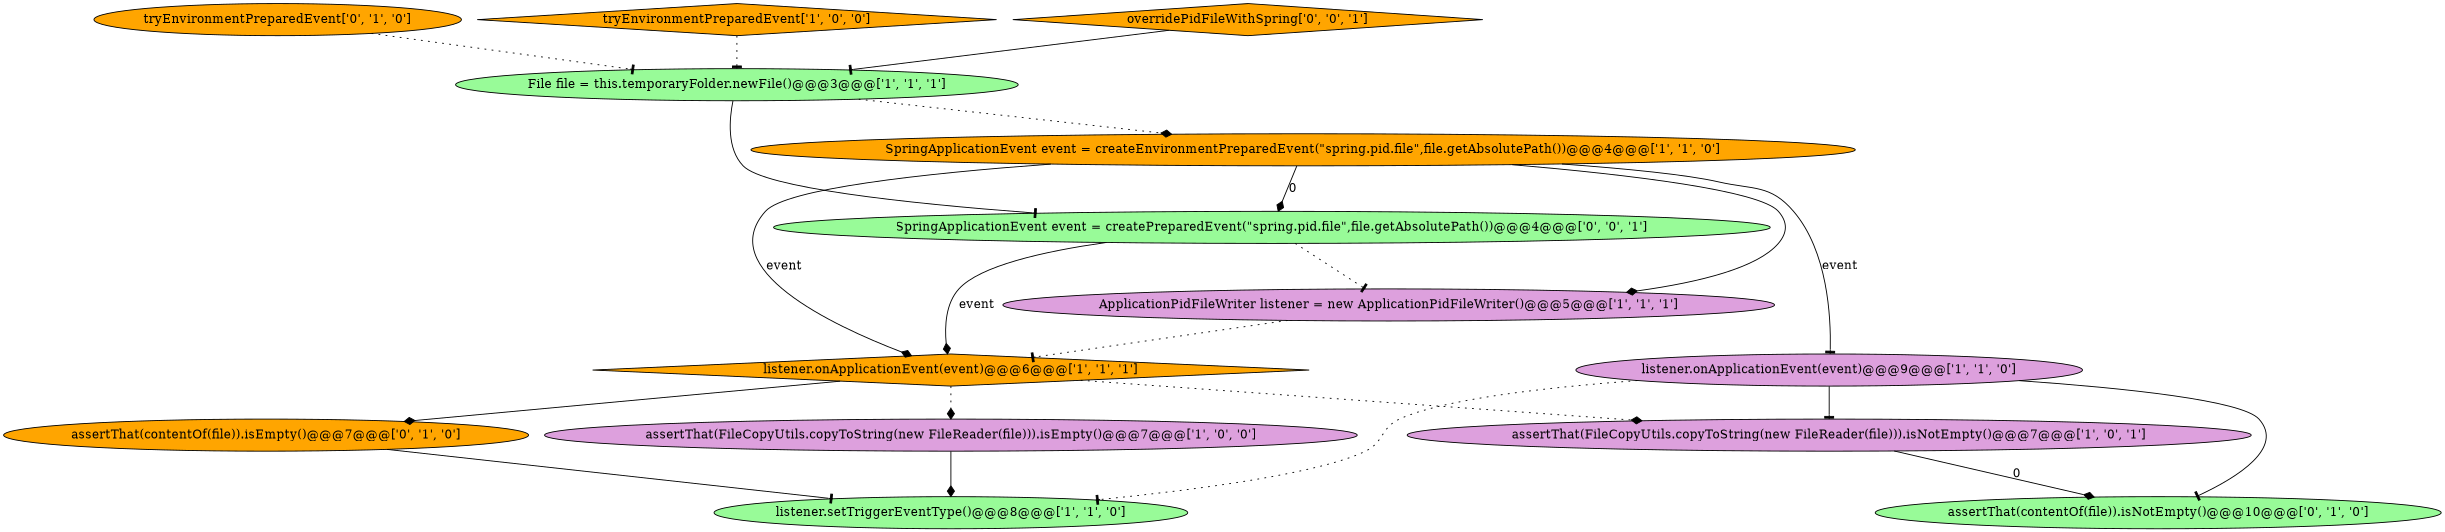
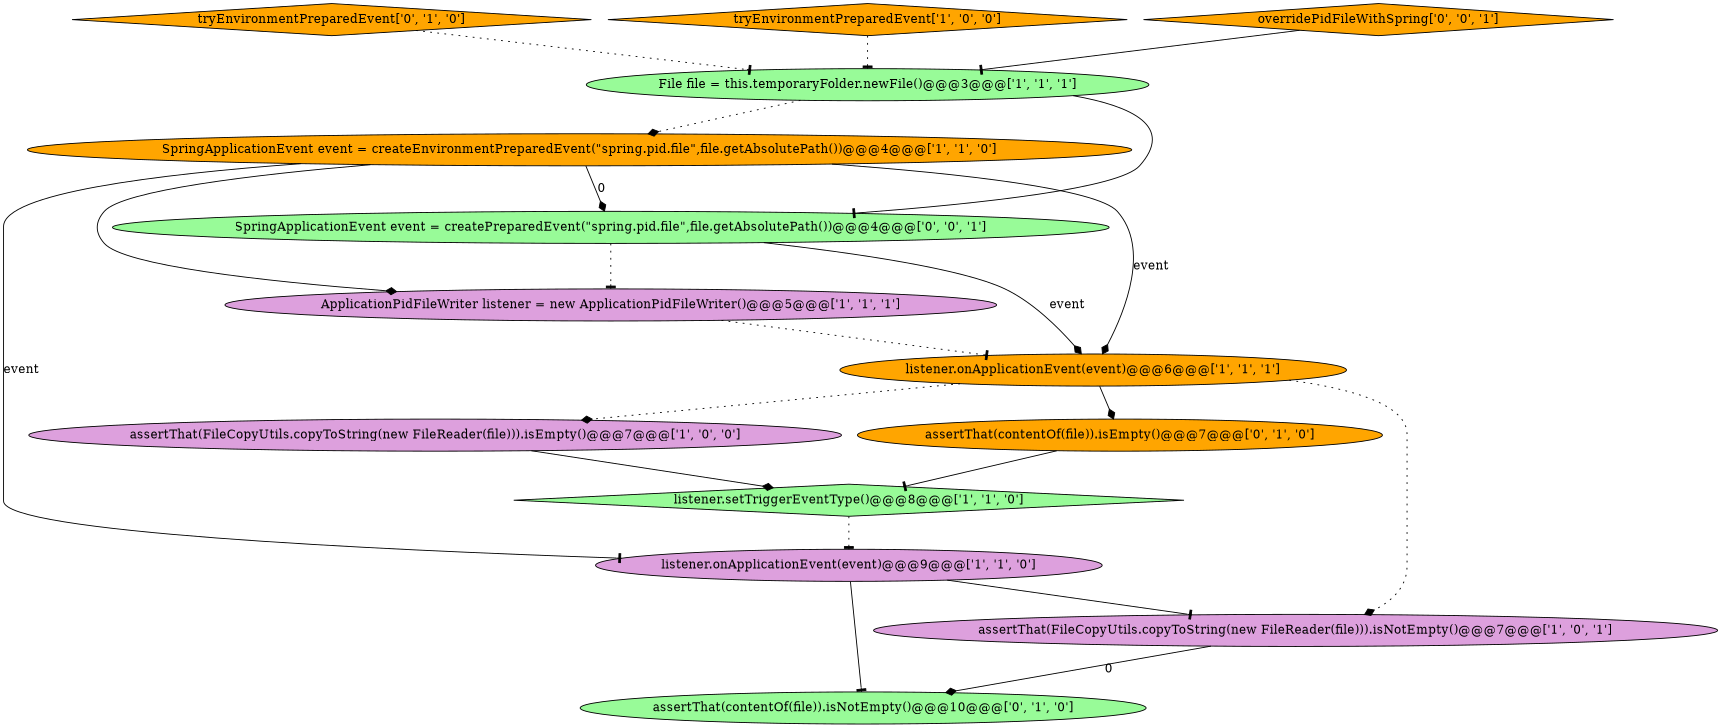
(278, 20) -> (332, 20)
(951, 370) -> (1093, 370)
(1373, 446) -> (849, 531)
(951, 513) -> (849, 500)
